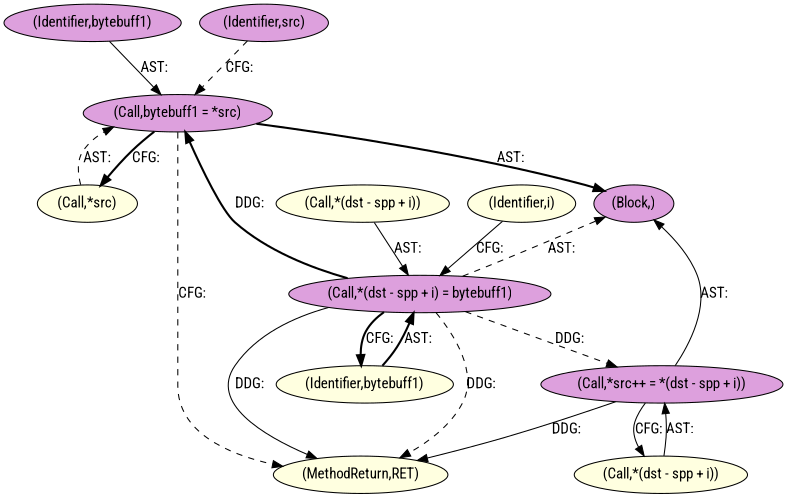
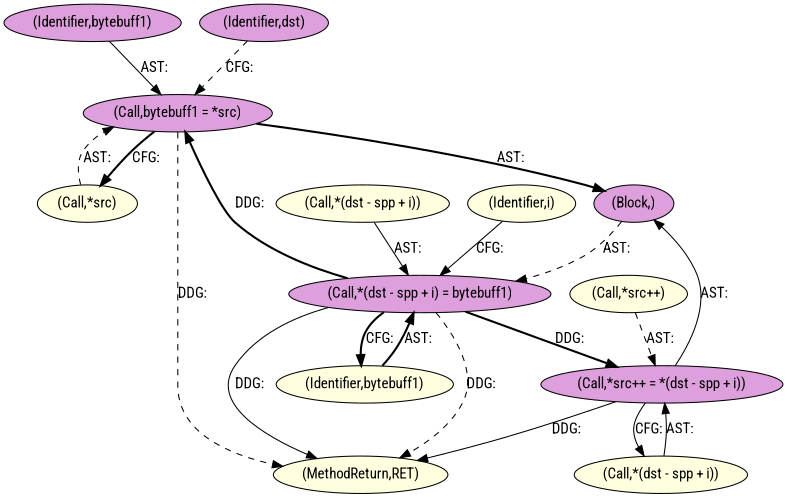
(264, 23) -> (264, 23)
(529, 249) -> (579, 259)
(194, 294) -> (194, 294)
none -> (629, 294)
(536, 337) -> (536, 337)
